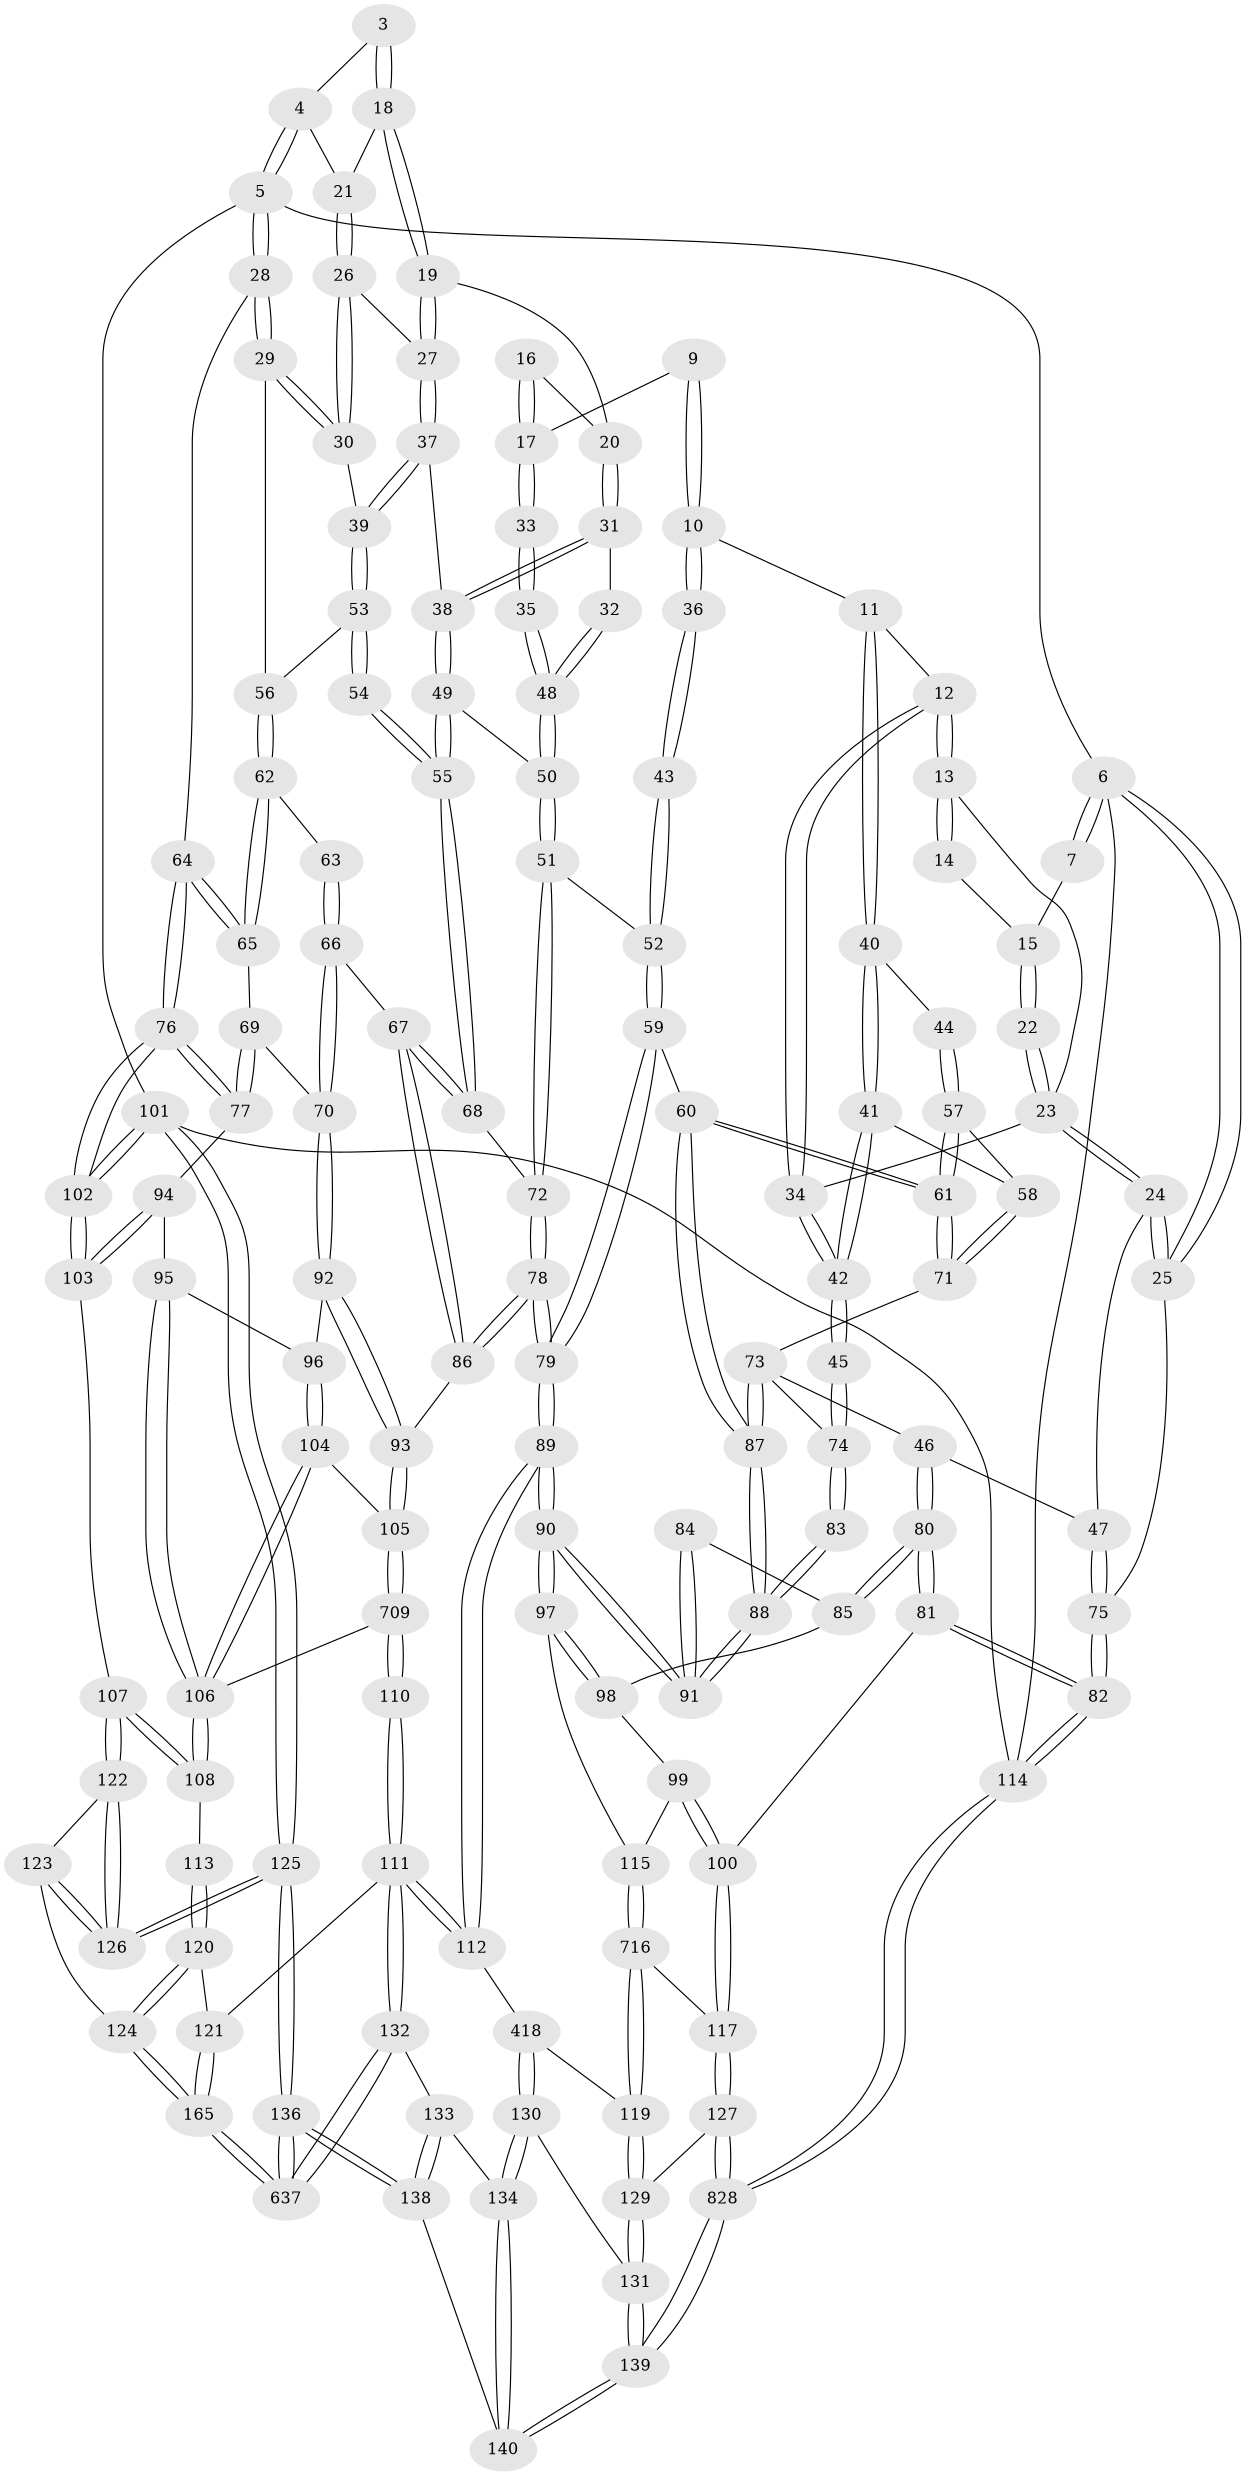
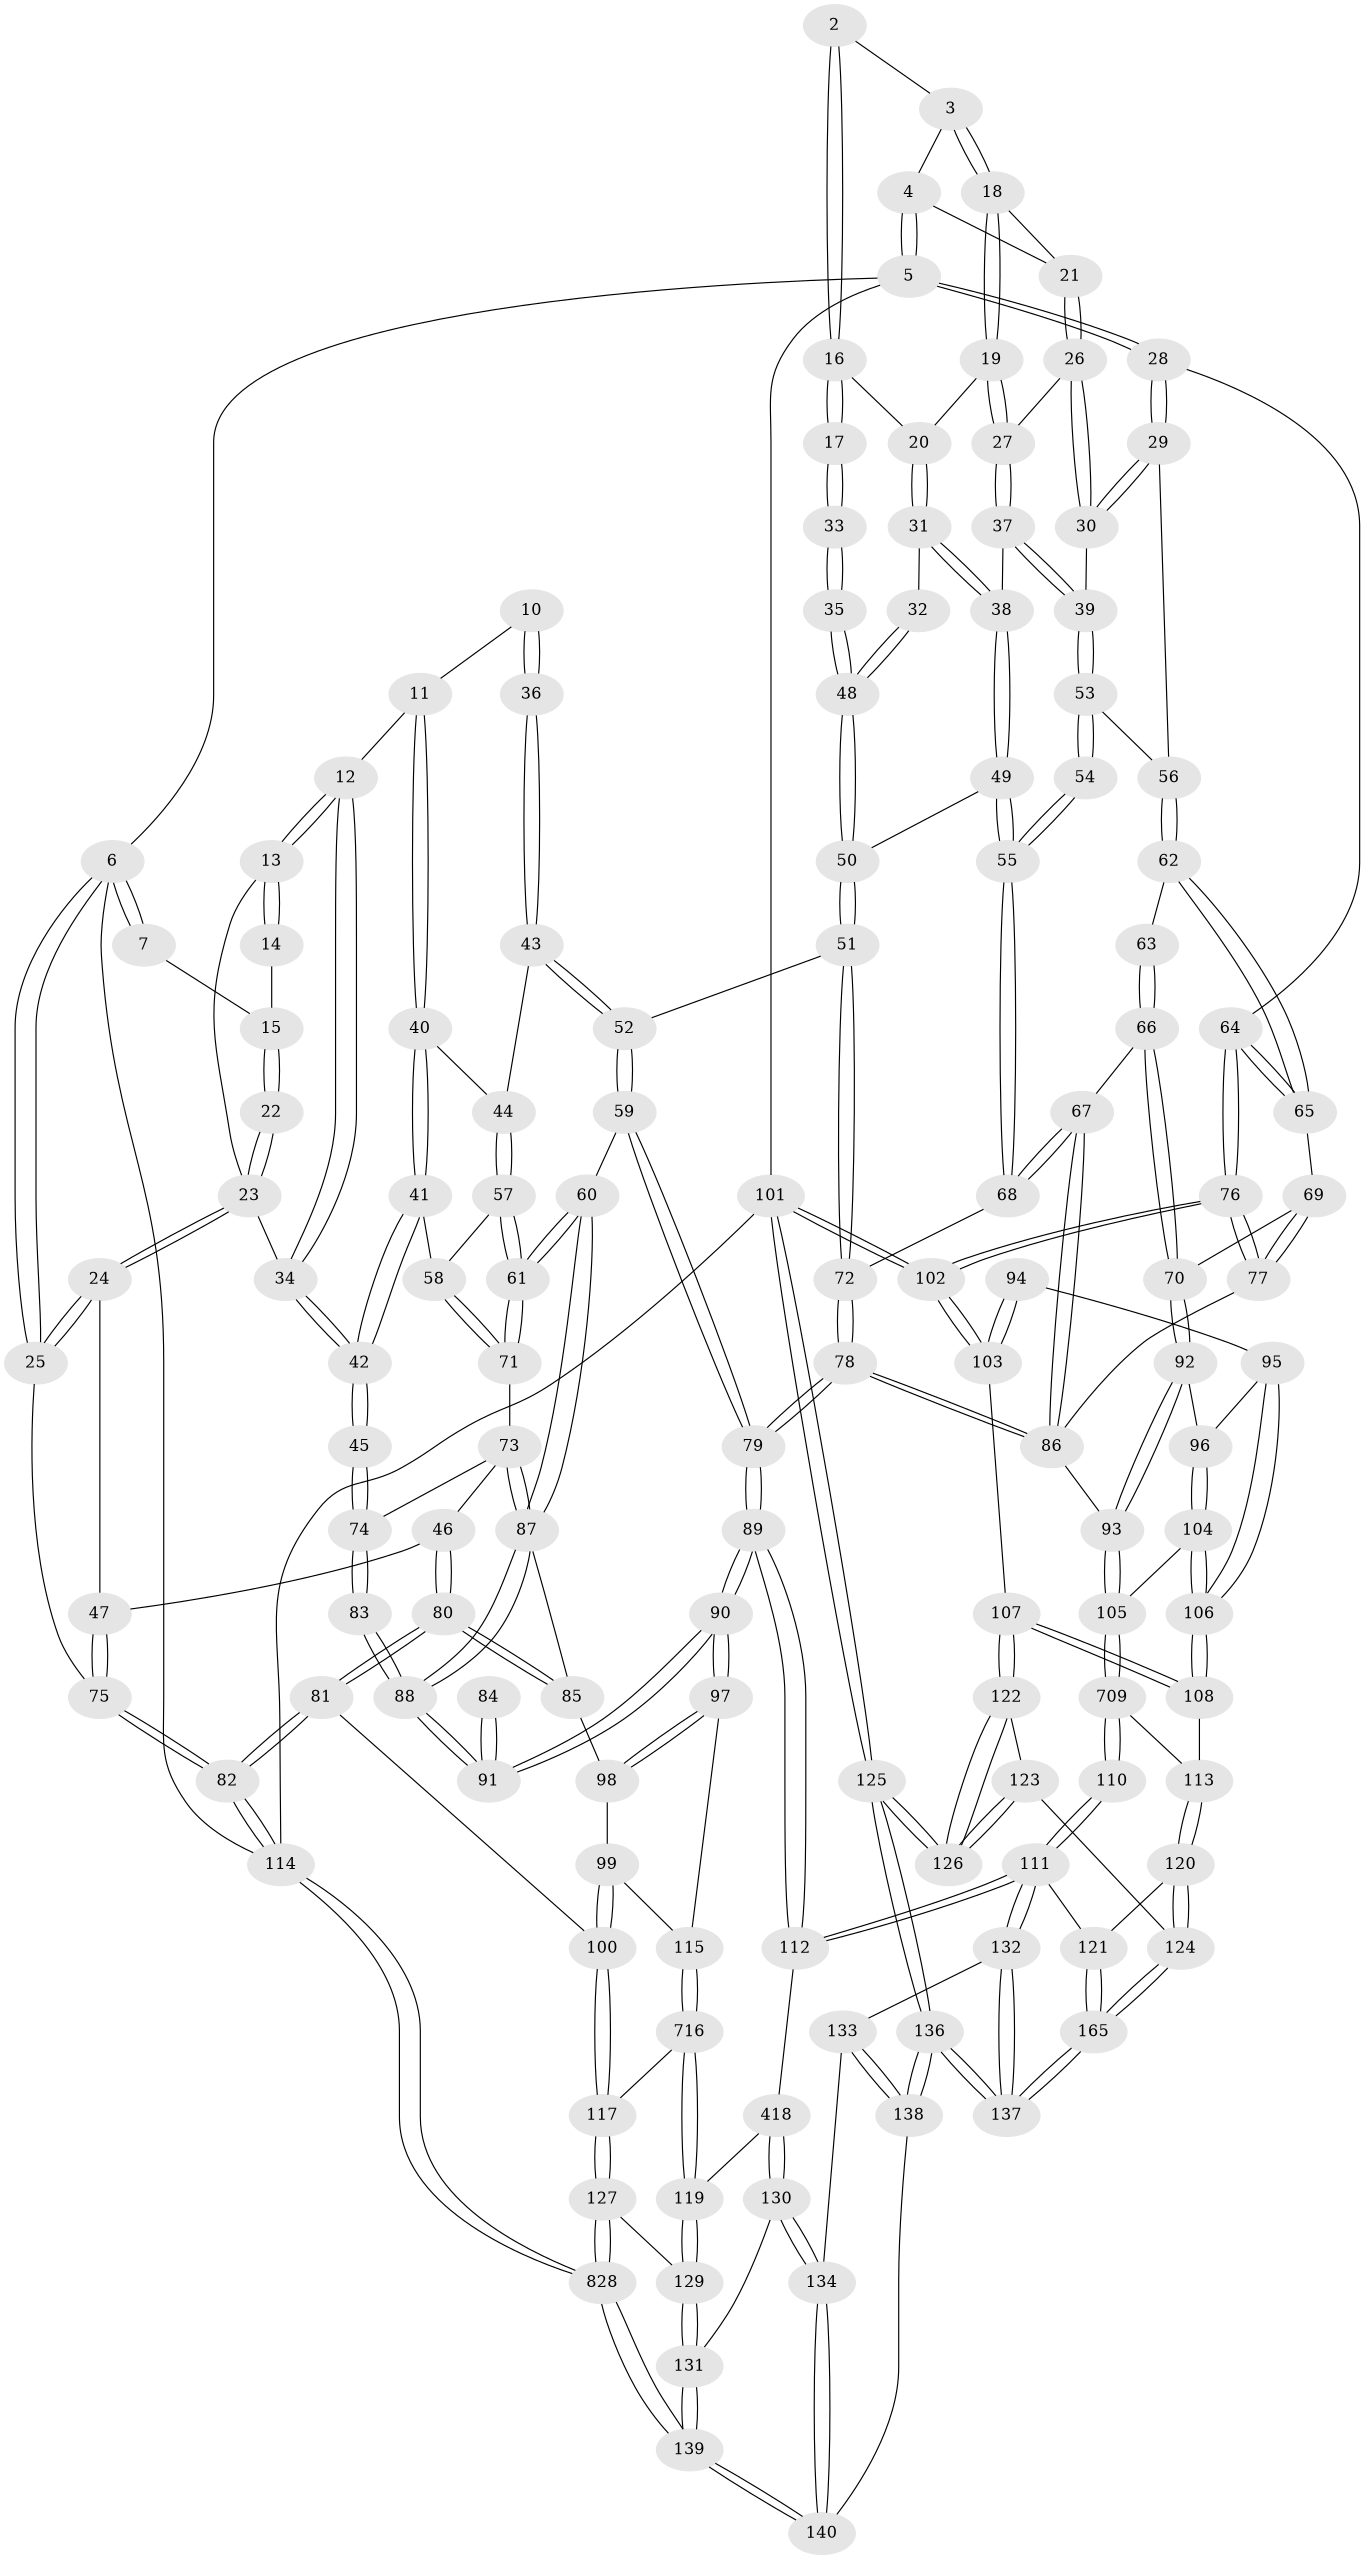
none -> (835, 26)
(694, 360) -> none
none -> (518, 1029)
(208, 1148) -> (1139, 1346)
(773, 1576) -> (550, 1614)
(305, 1653) -> (1156, 1739)
(286, 2199) -> (1007, 2116)
